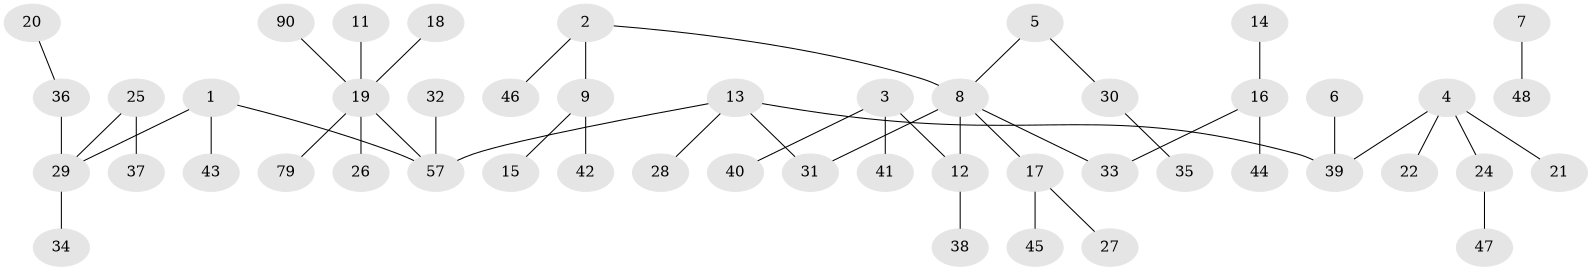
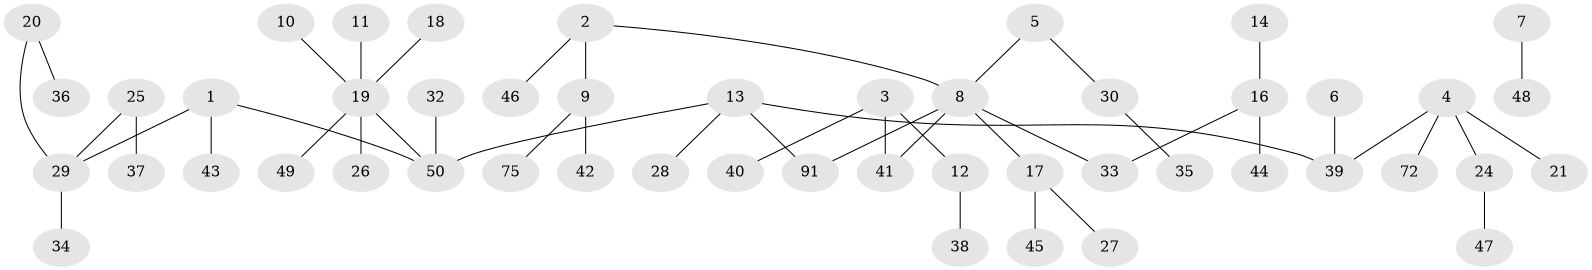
(286, 23) -> (286, 23)
(61, 135) -> (21, 102)
(960, 135) -> (927, 131)
(286, 173) -> (286, 173)
(436, 173) -> (436, 173)
(511, 173) -> (511, 173)
(810, 173) -> (810, 173)
(1410, 173) -> (1410, 173)
